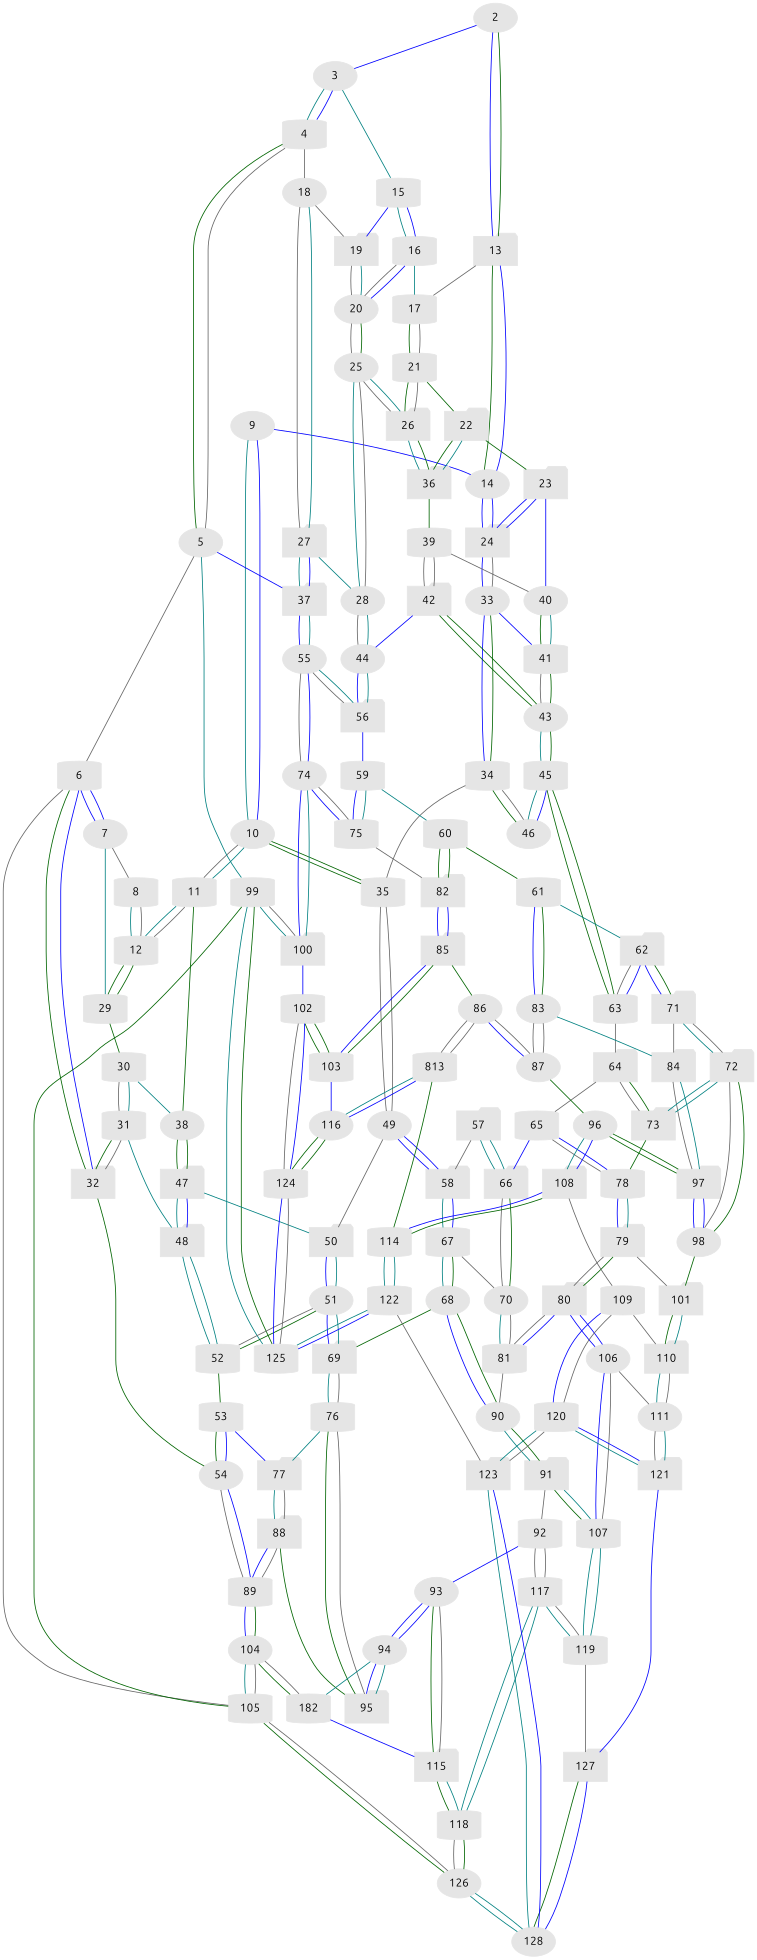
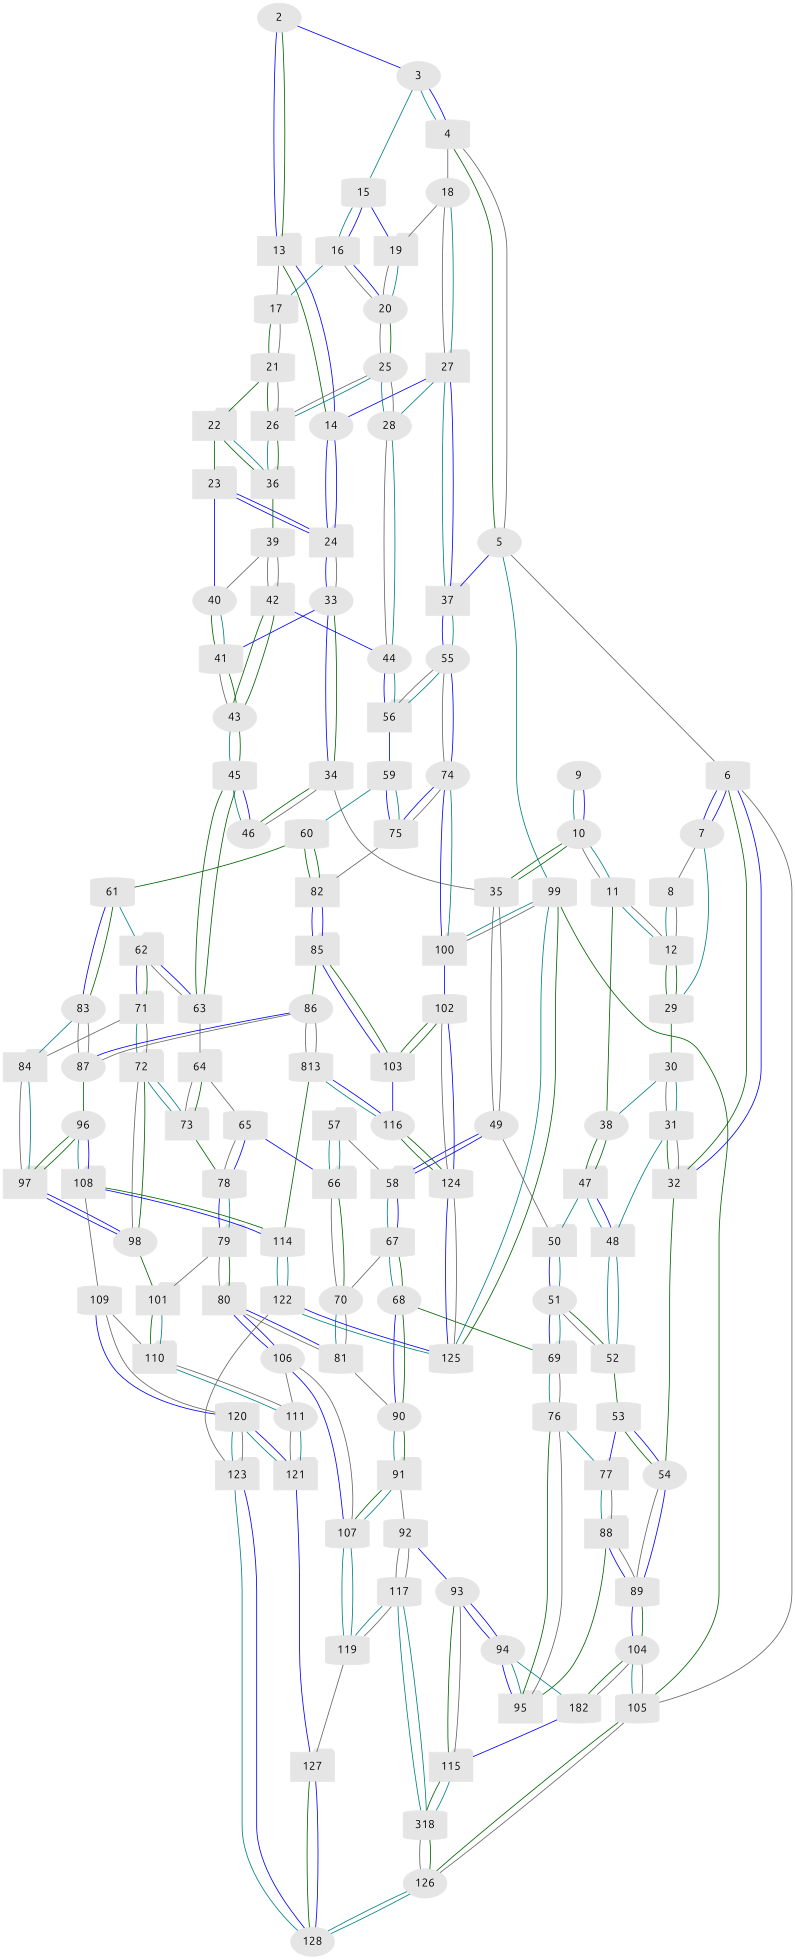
(374, 447) -> (387, 398)
(459, 1825) -> (425, 1825)
